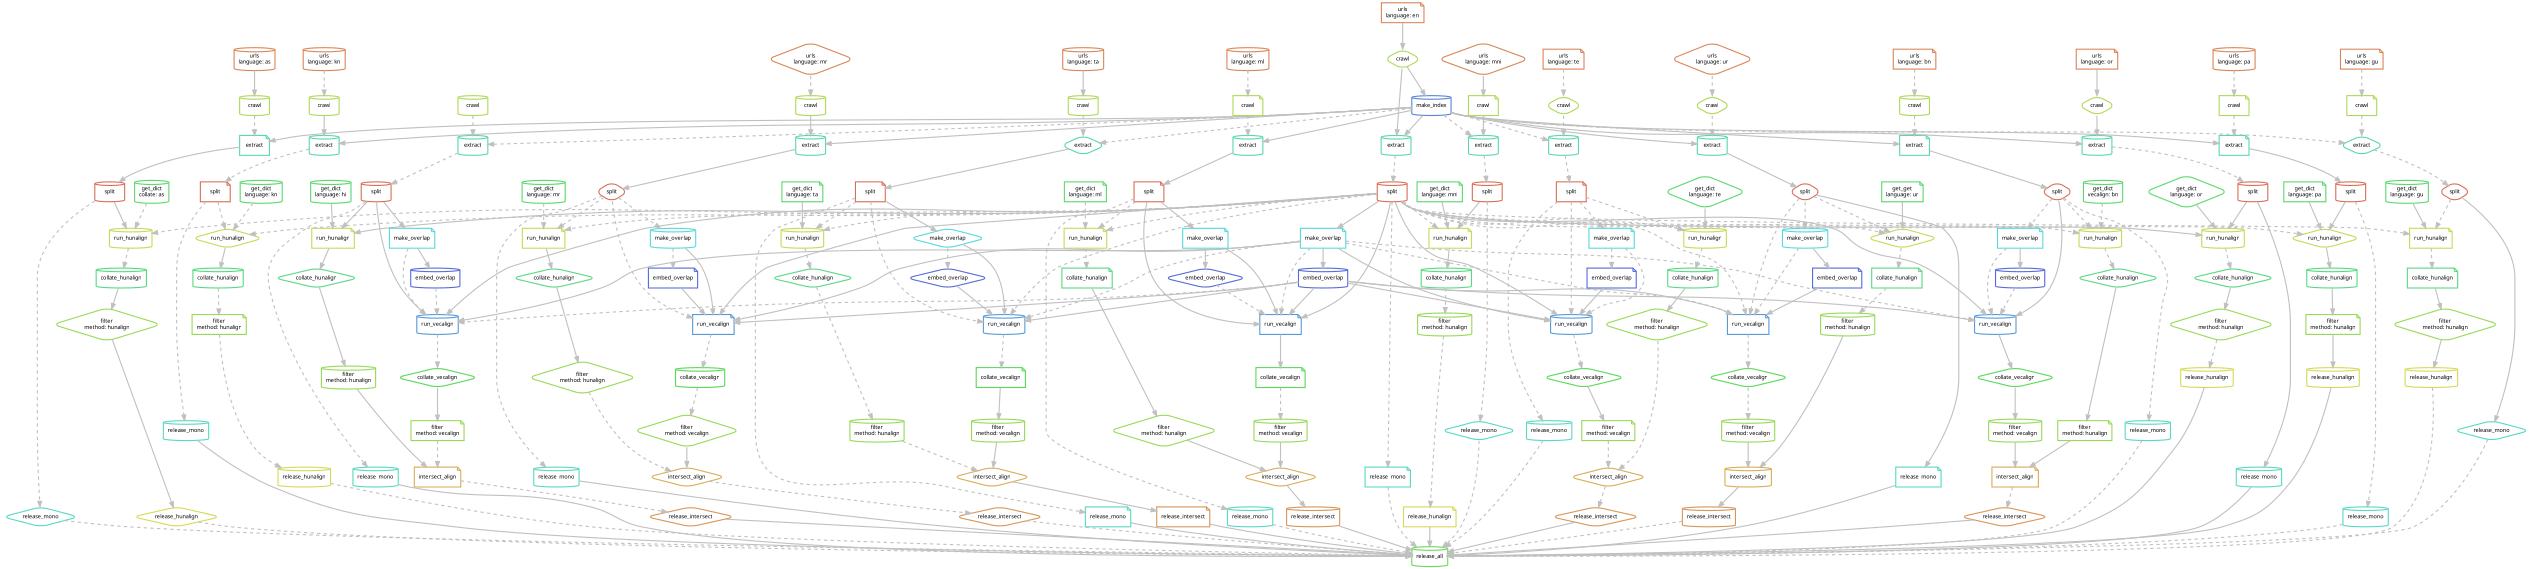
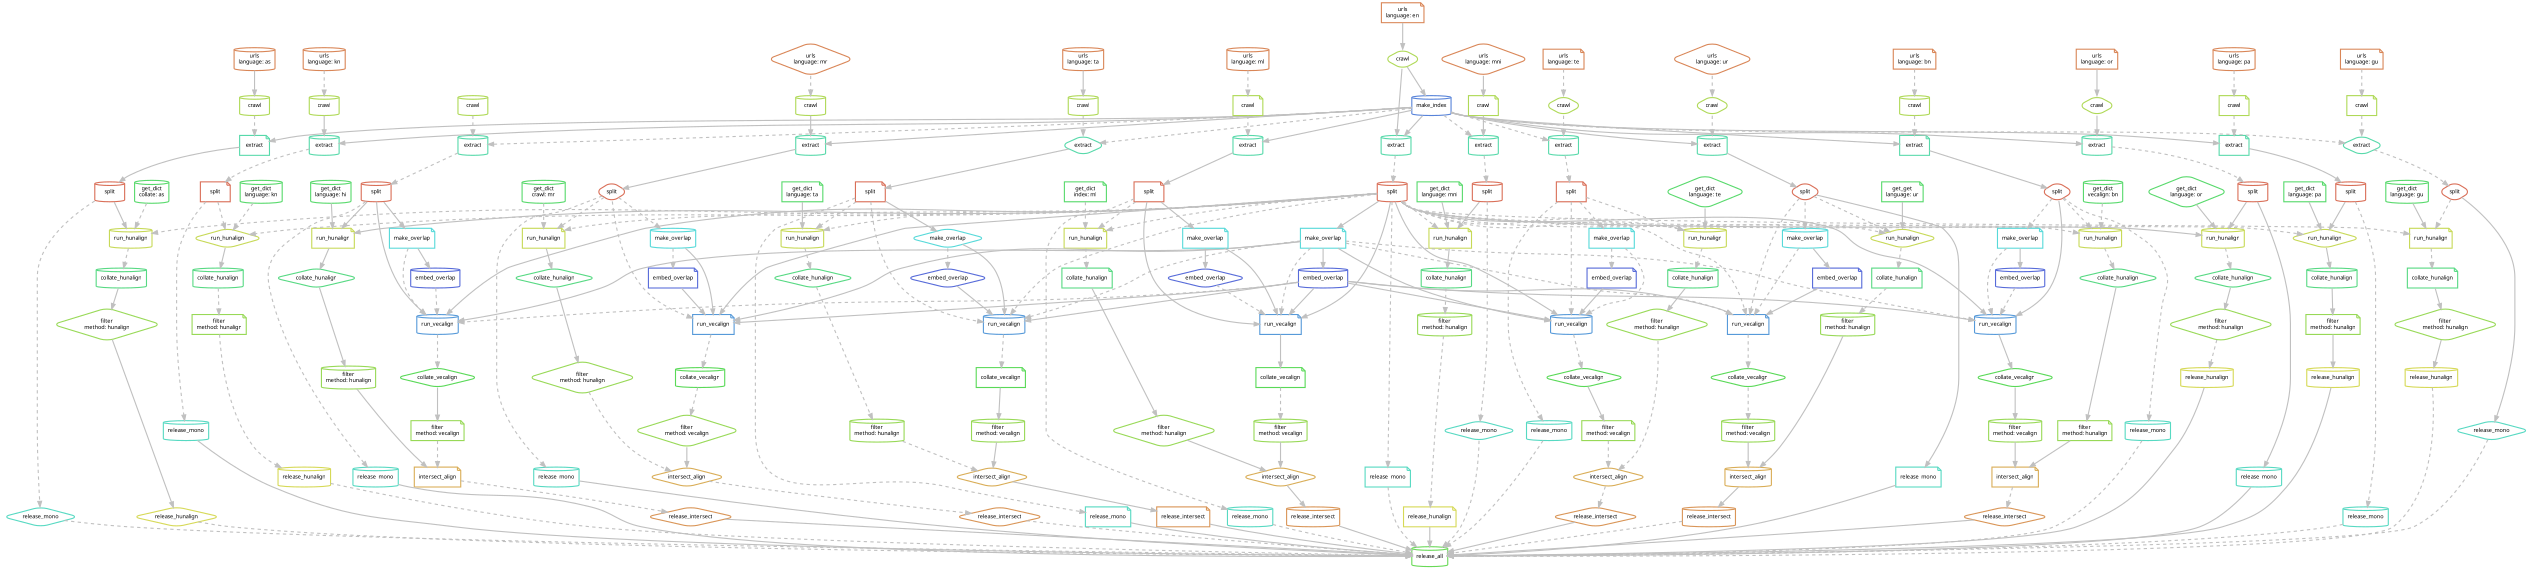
(544, 192) -> (544, 192)
(1085, 192) -> (1085, 192)
